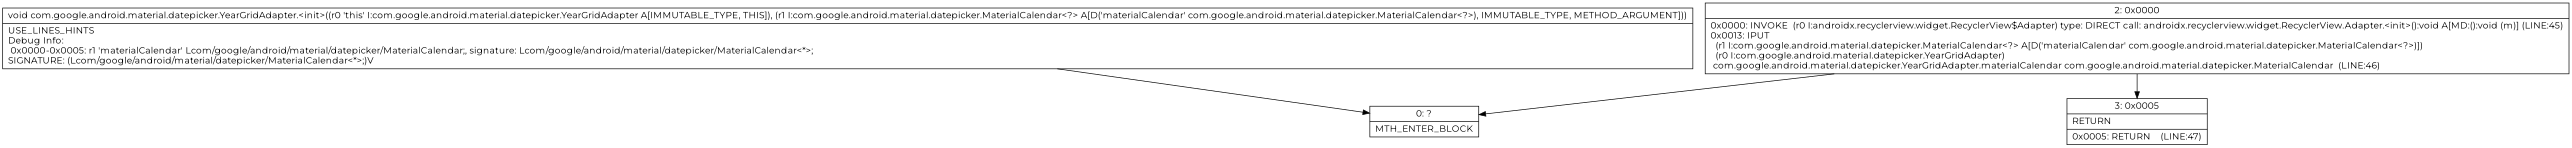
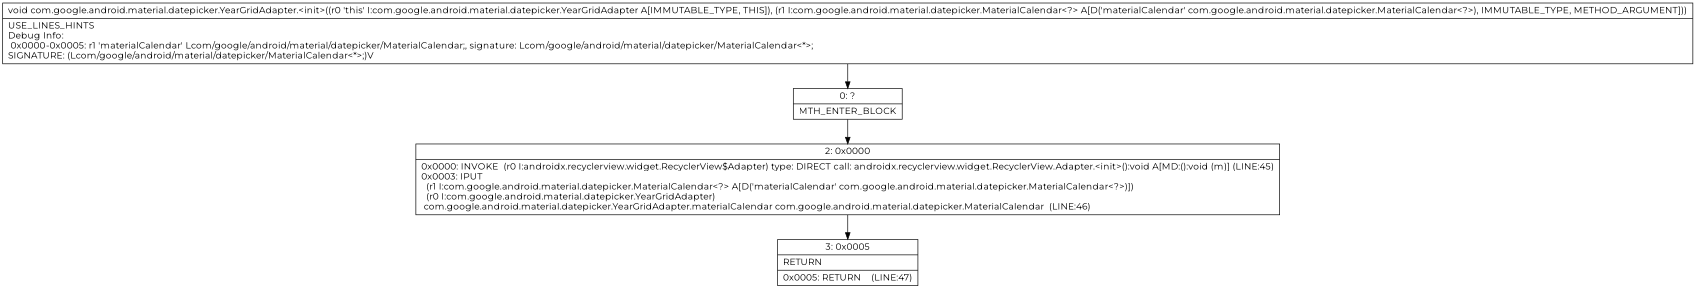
(1743, 36) -> (455, 177)
(1660, 94) -> (848, 128)
